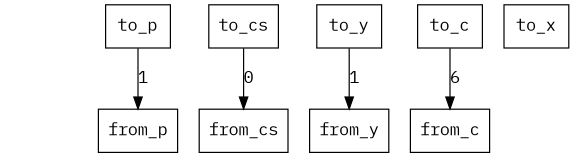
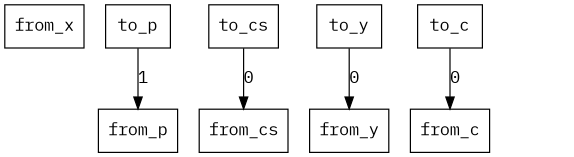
none -> (44, 26)
(536, 26) -> none
(355, 79) -> (355, 79)
(455, 79) -> (455, 79)
